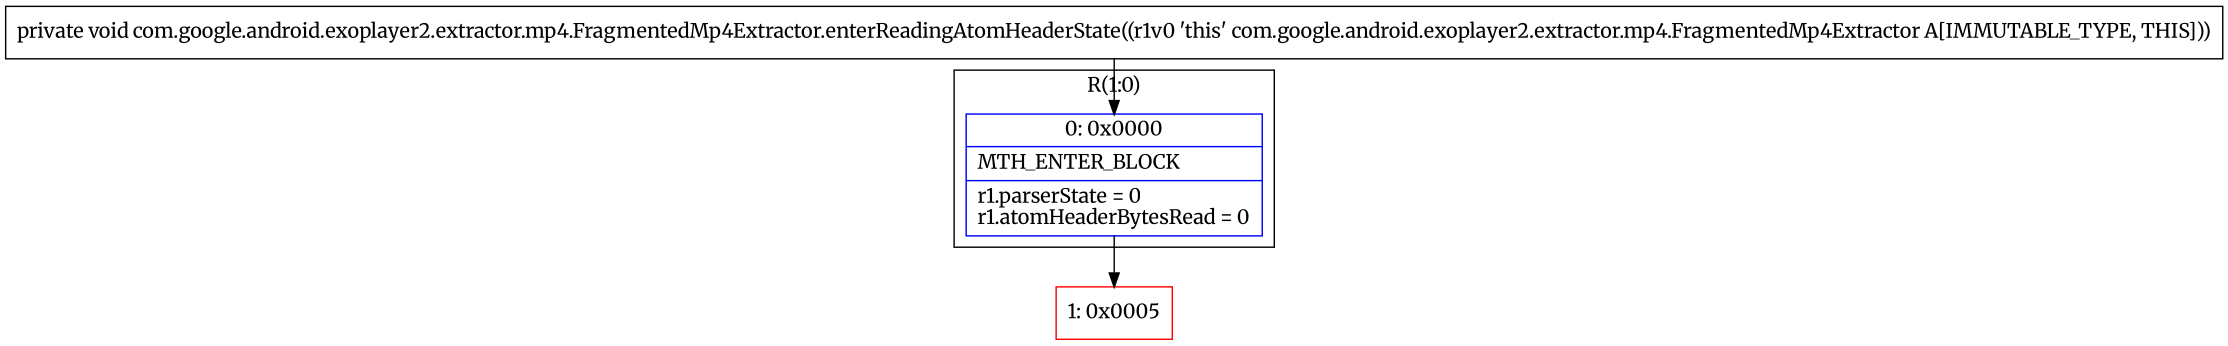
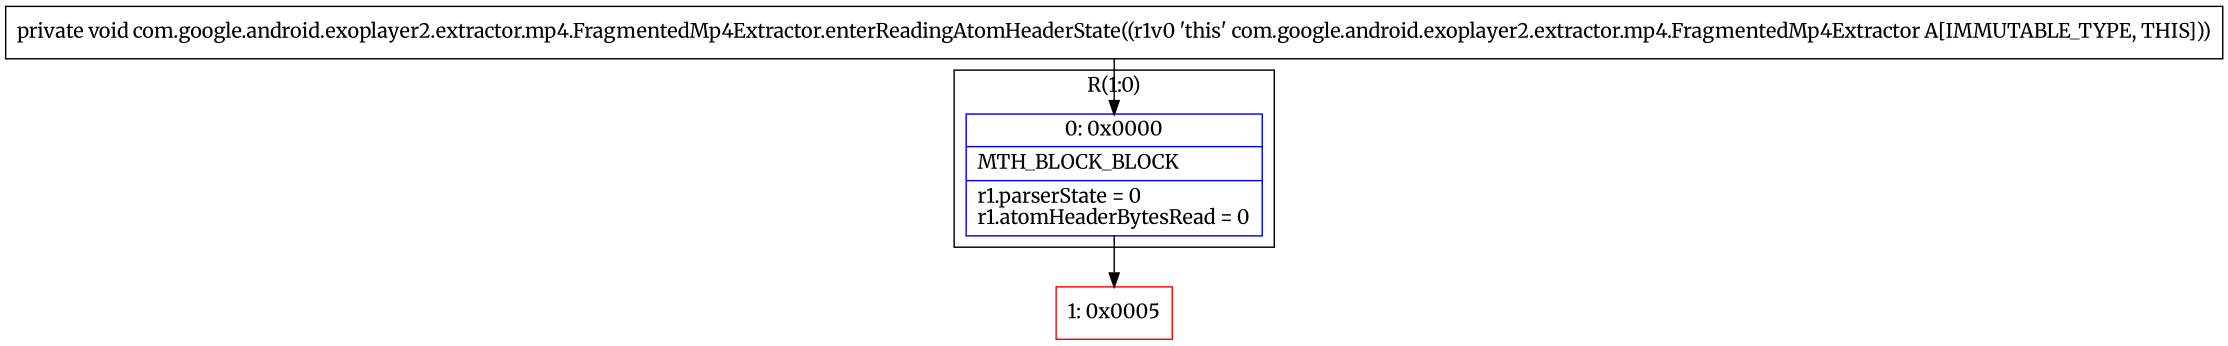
(1079, 163) -> (1078, 163)
